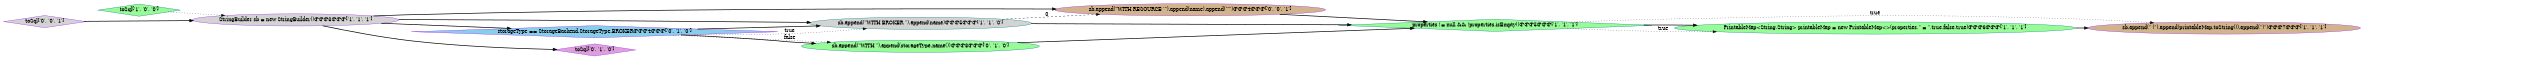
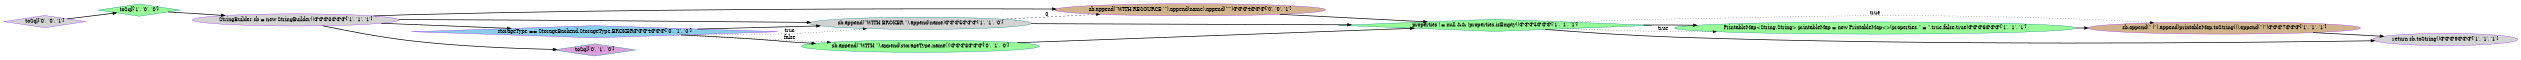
(195, 14) -> (195, 14)
(137, 21) -> (90, 16)
none -> (2445, 39)
(595, 50) -> (595, 50)
